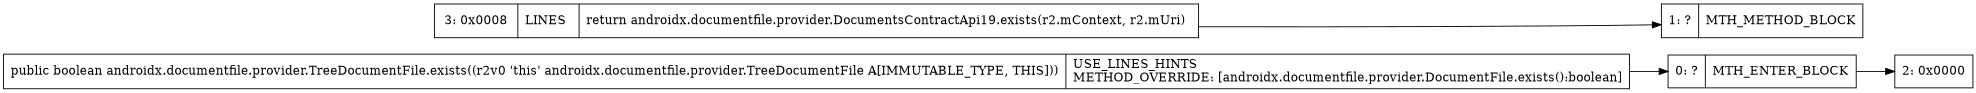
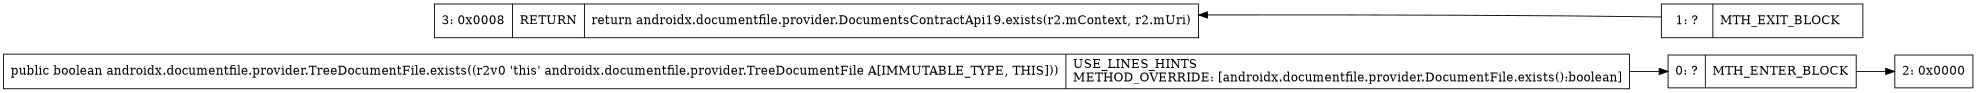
(546, 20) -> (548, 20)
(1781, 20) -> (1780, 20)
(1425, 27) -> (1434, 15)
